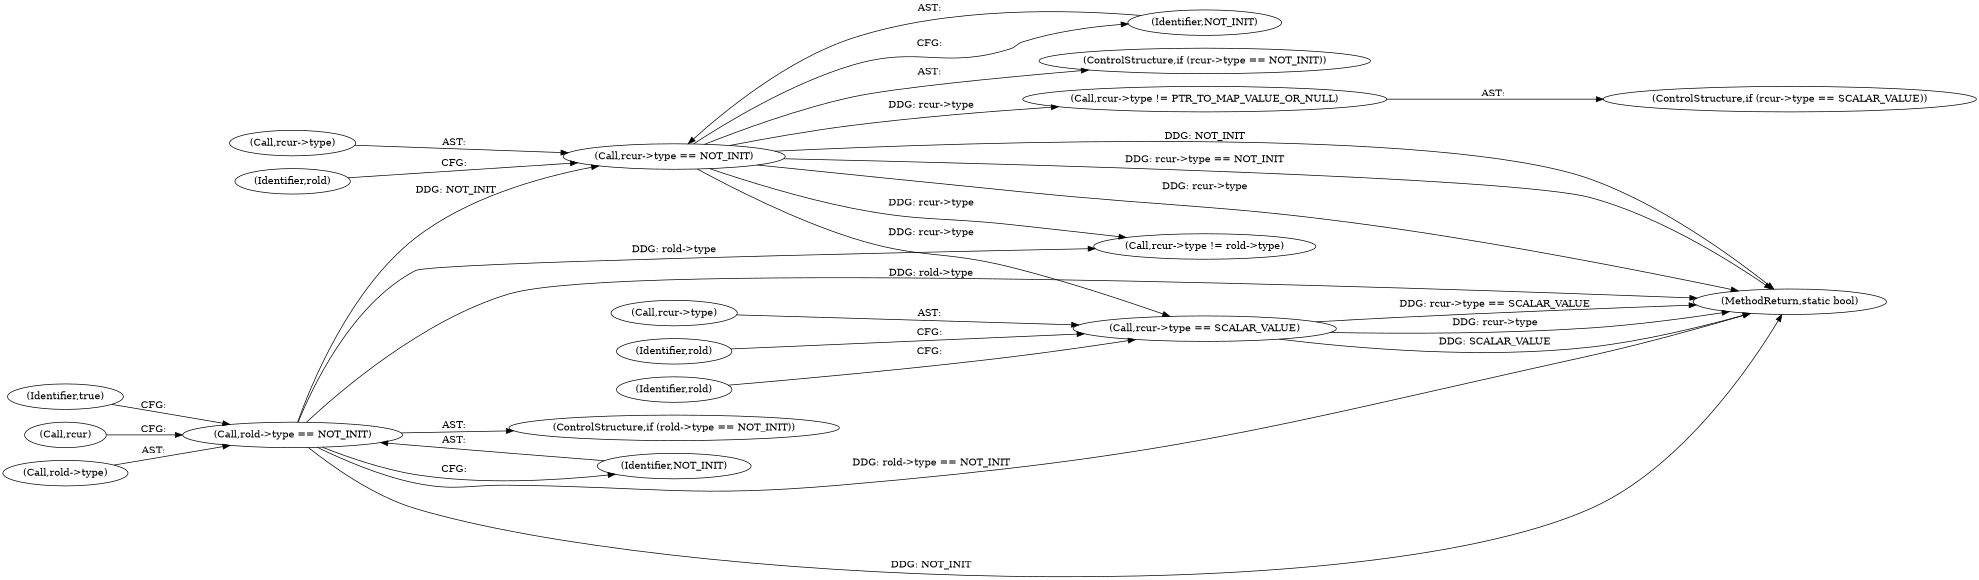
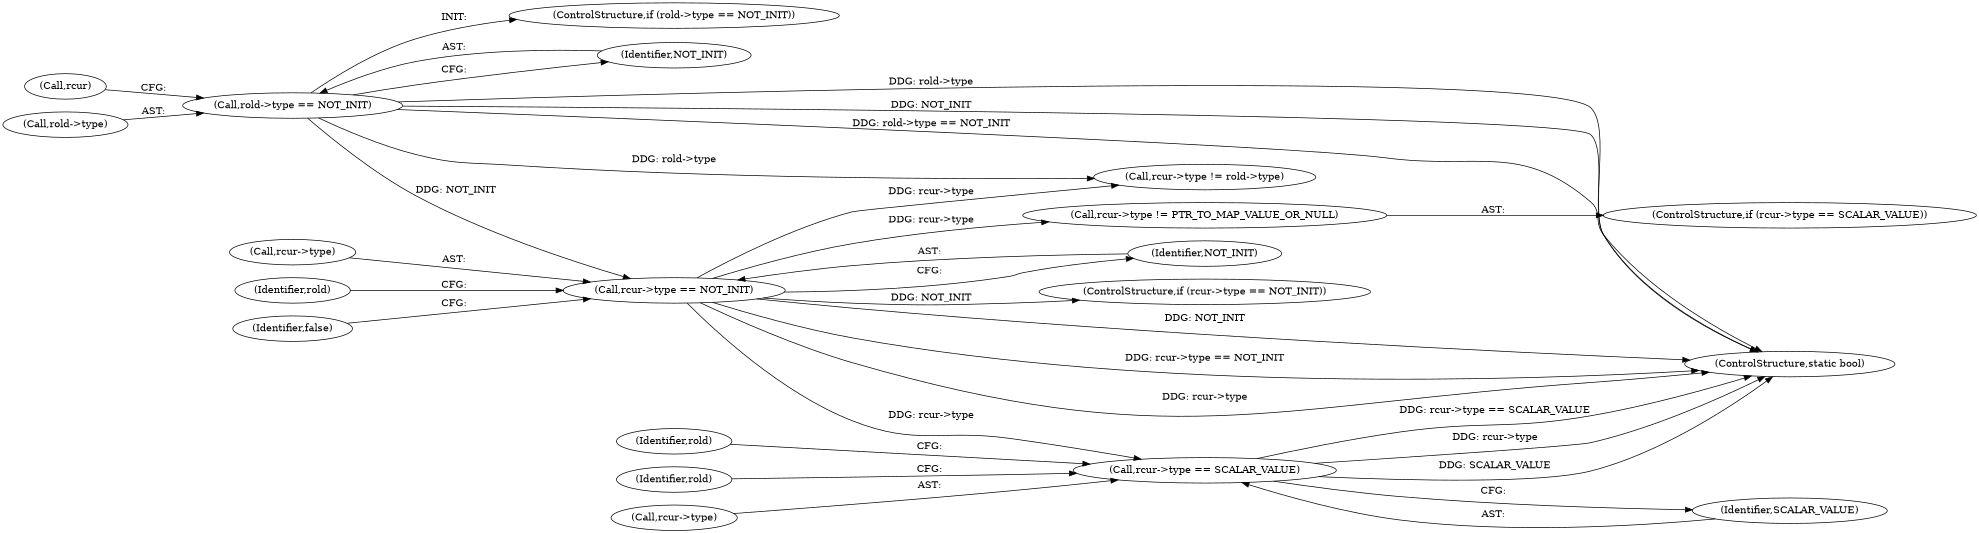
(931, 72) -> (931, 298)
(1790, 302) -> (1790, 364)
none -> (293, 329)
(65, 397) -> none
(456, 425) -> (456, 17)
none -> (1790, 511)
